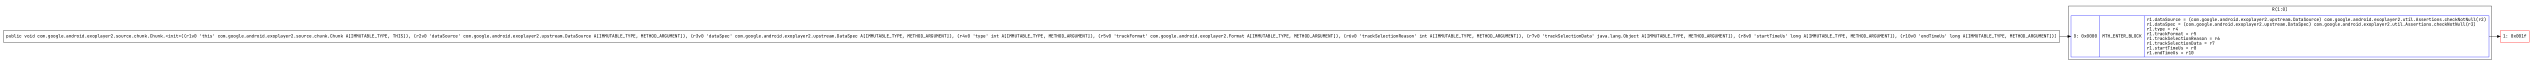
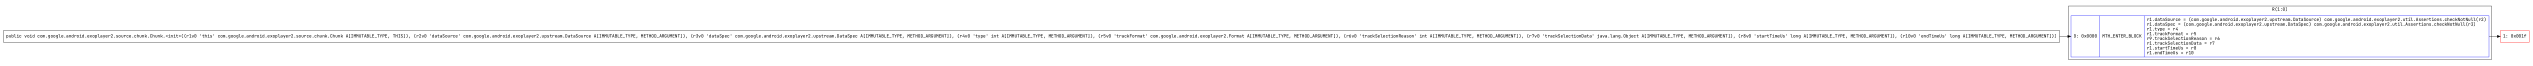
(2183, 39) -> (2183, 39)
